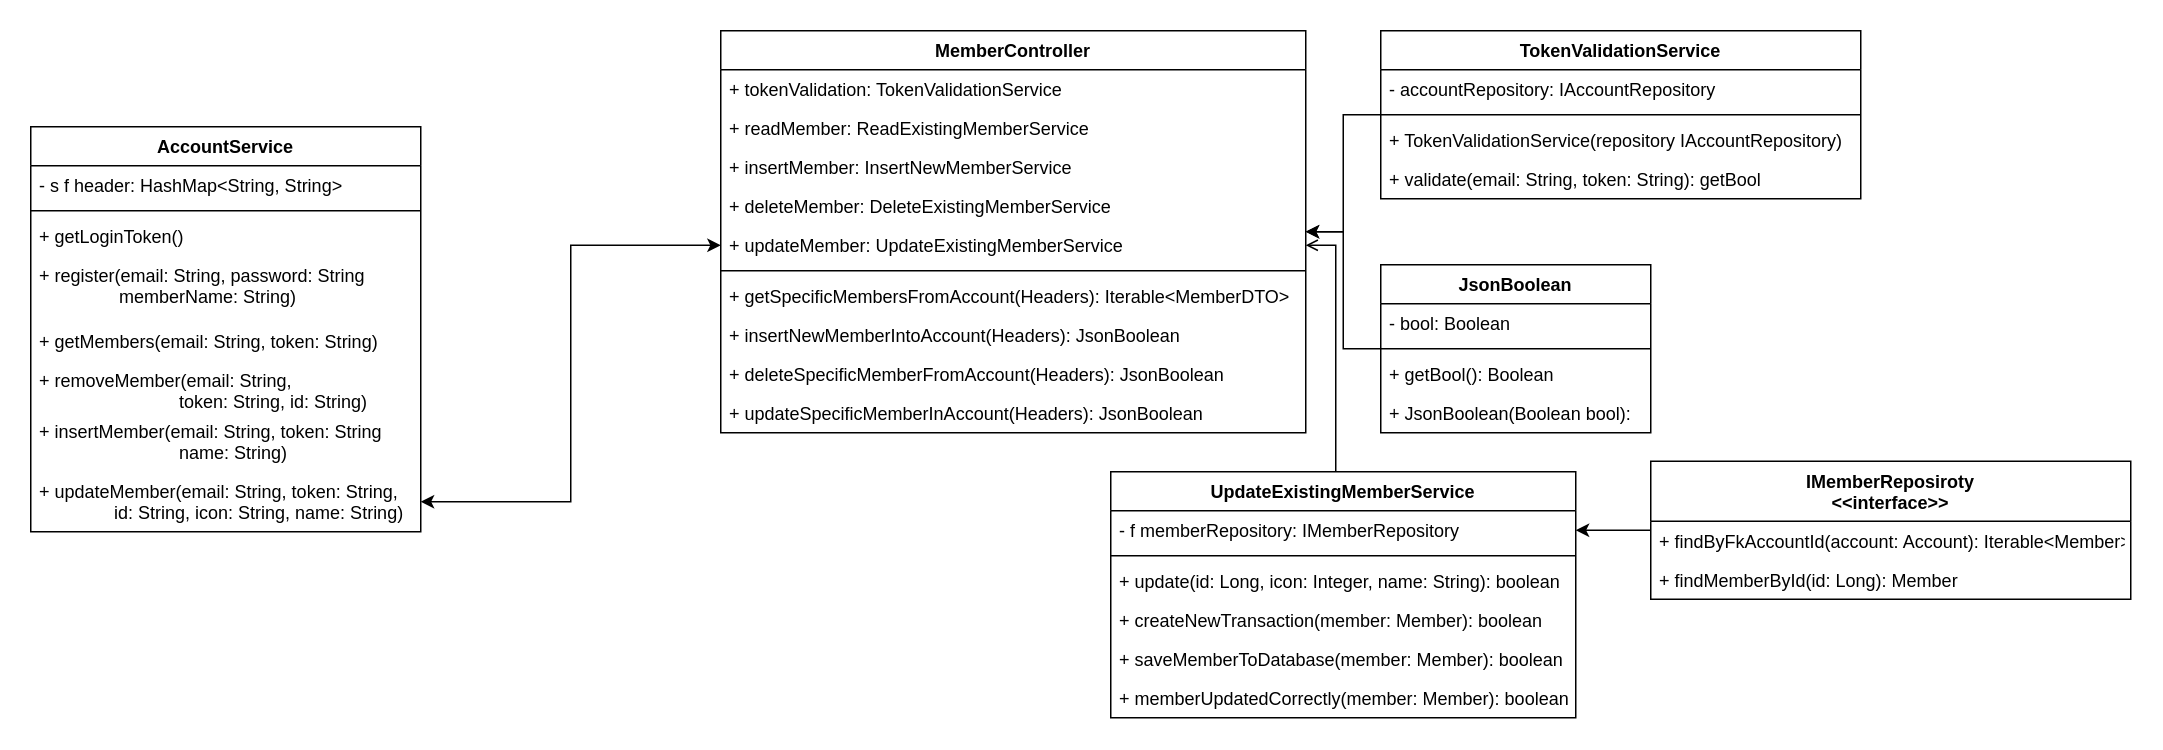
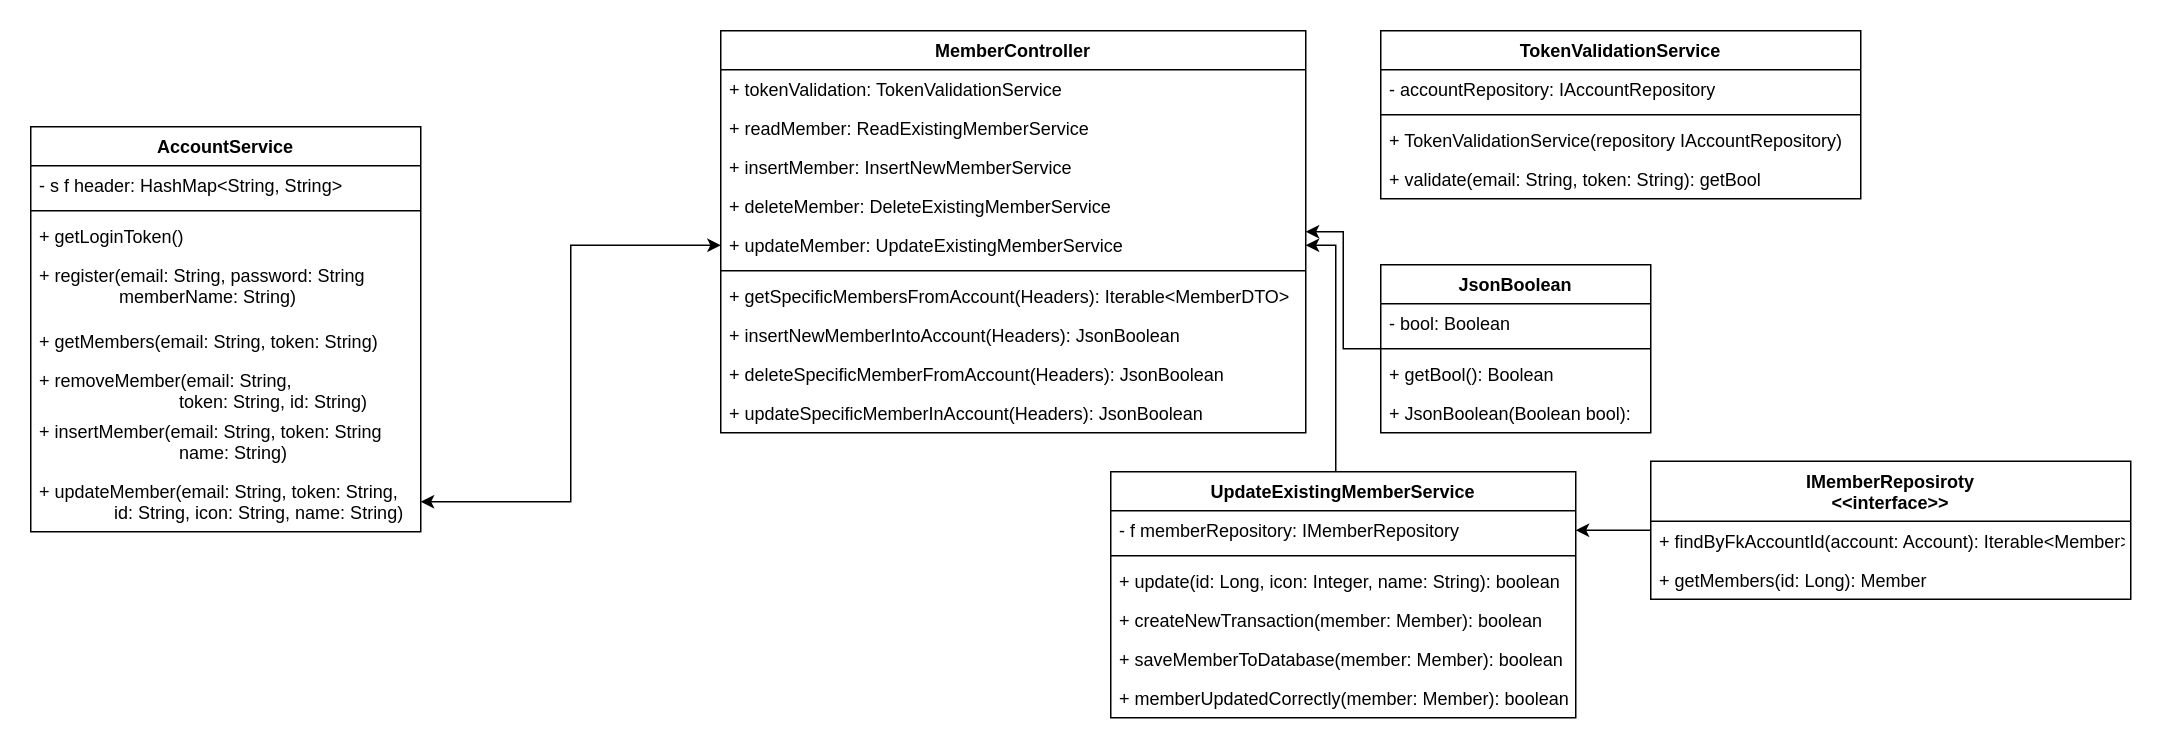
(1343, 154) -> none
(1314, 245) -> (1317, 245)
(1814, 581) -> (1796, 581)
